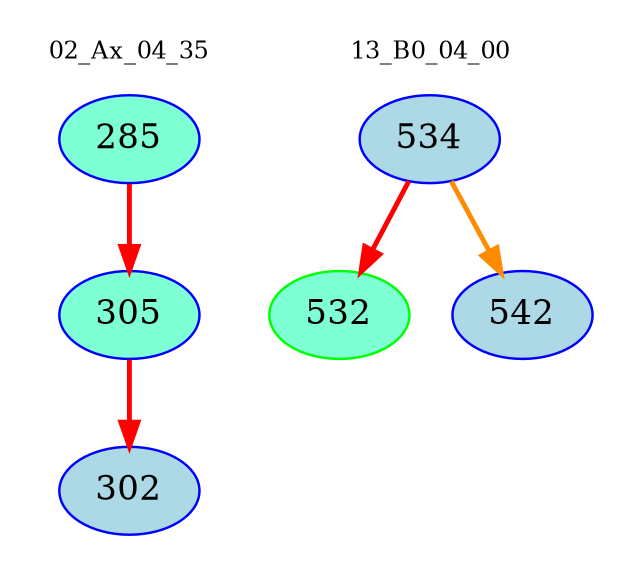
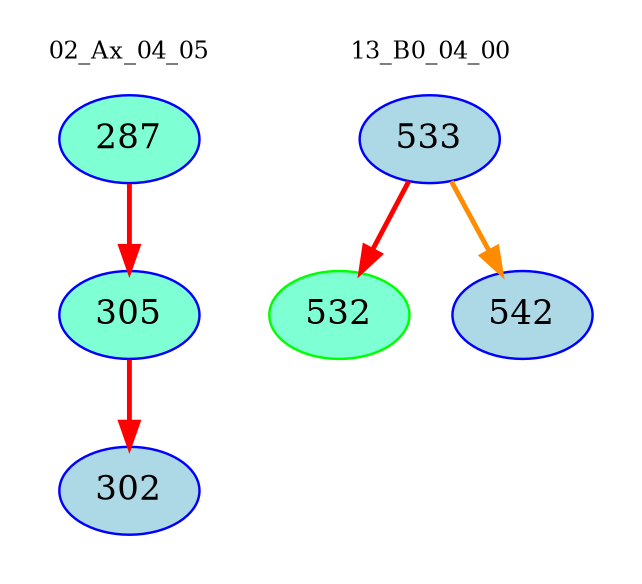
(129, 52) -> (129, 52)
(129, 139) -> (129, 139)
(430, 139) -> (430, 139)
